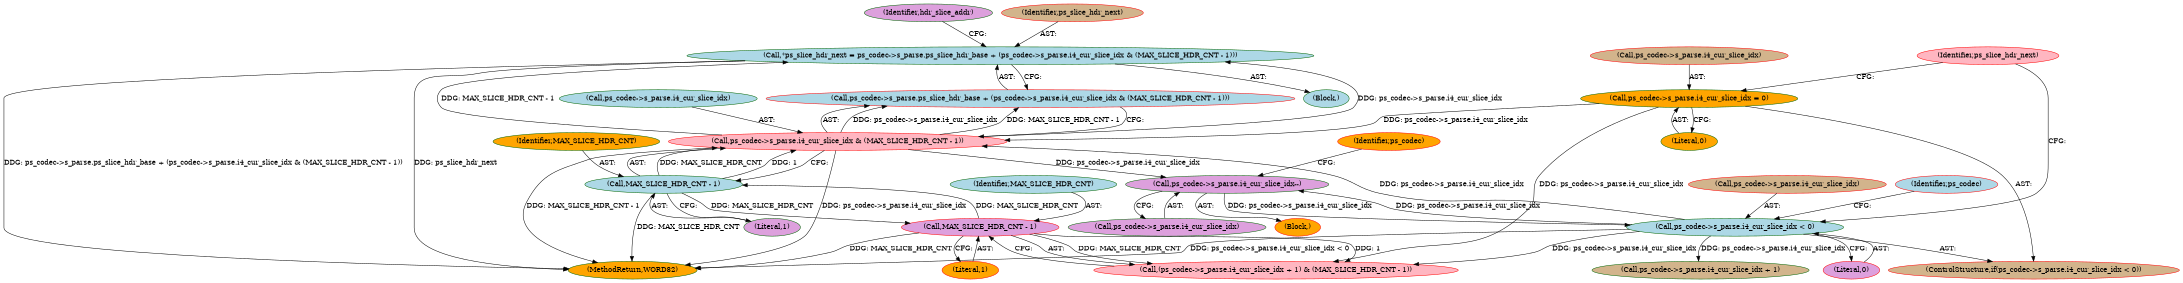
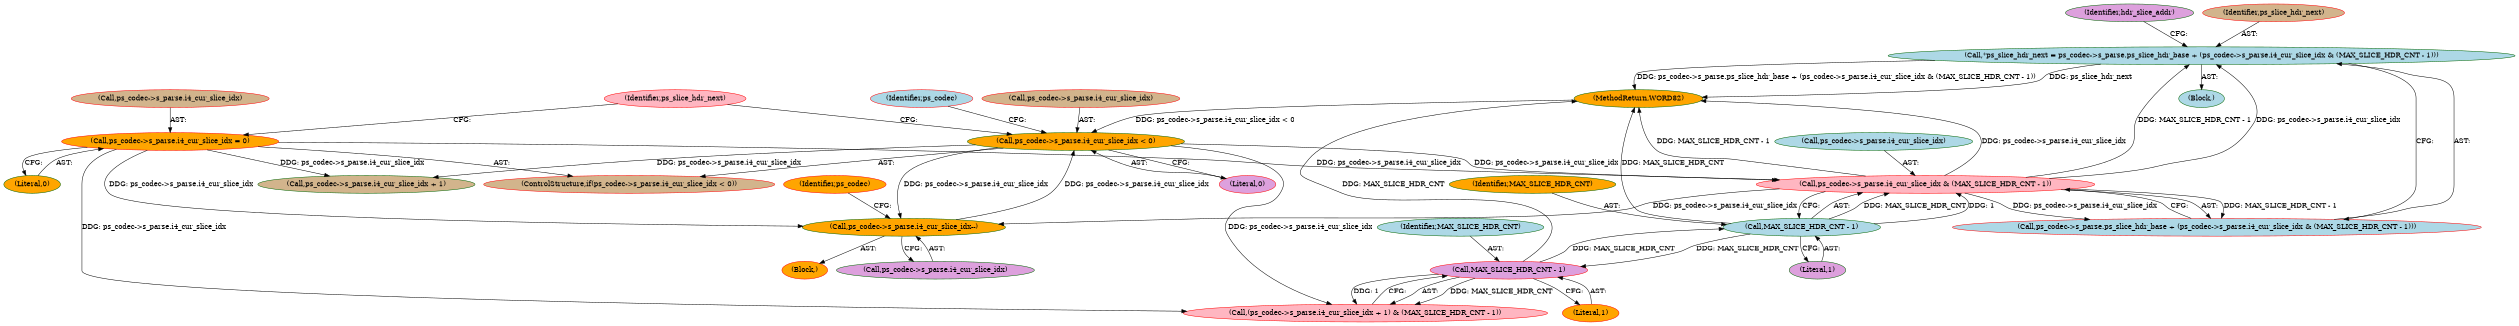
(1689, 99) -> (170, 142)
none -> (266, 162)
(1227, 184) -> (904, 227)
none -> (419, 219)
(1735, 227) -> (1076, 142)
(1166, 253) -> (1334, 105)
